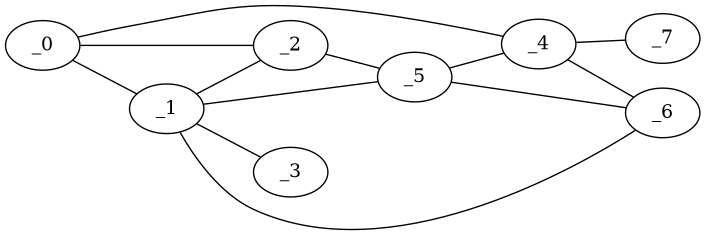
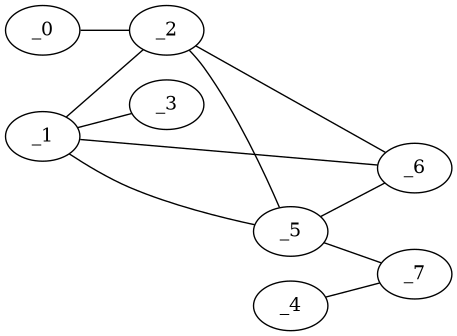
(290, 6) -> none
(477, 61) -> (353, 253)
(105, 77) -> none
(601, 78) -> (291, 99)
